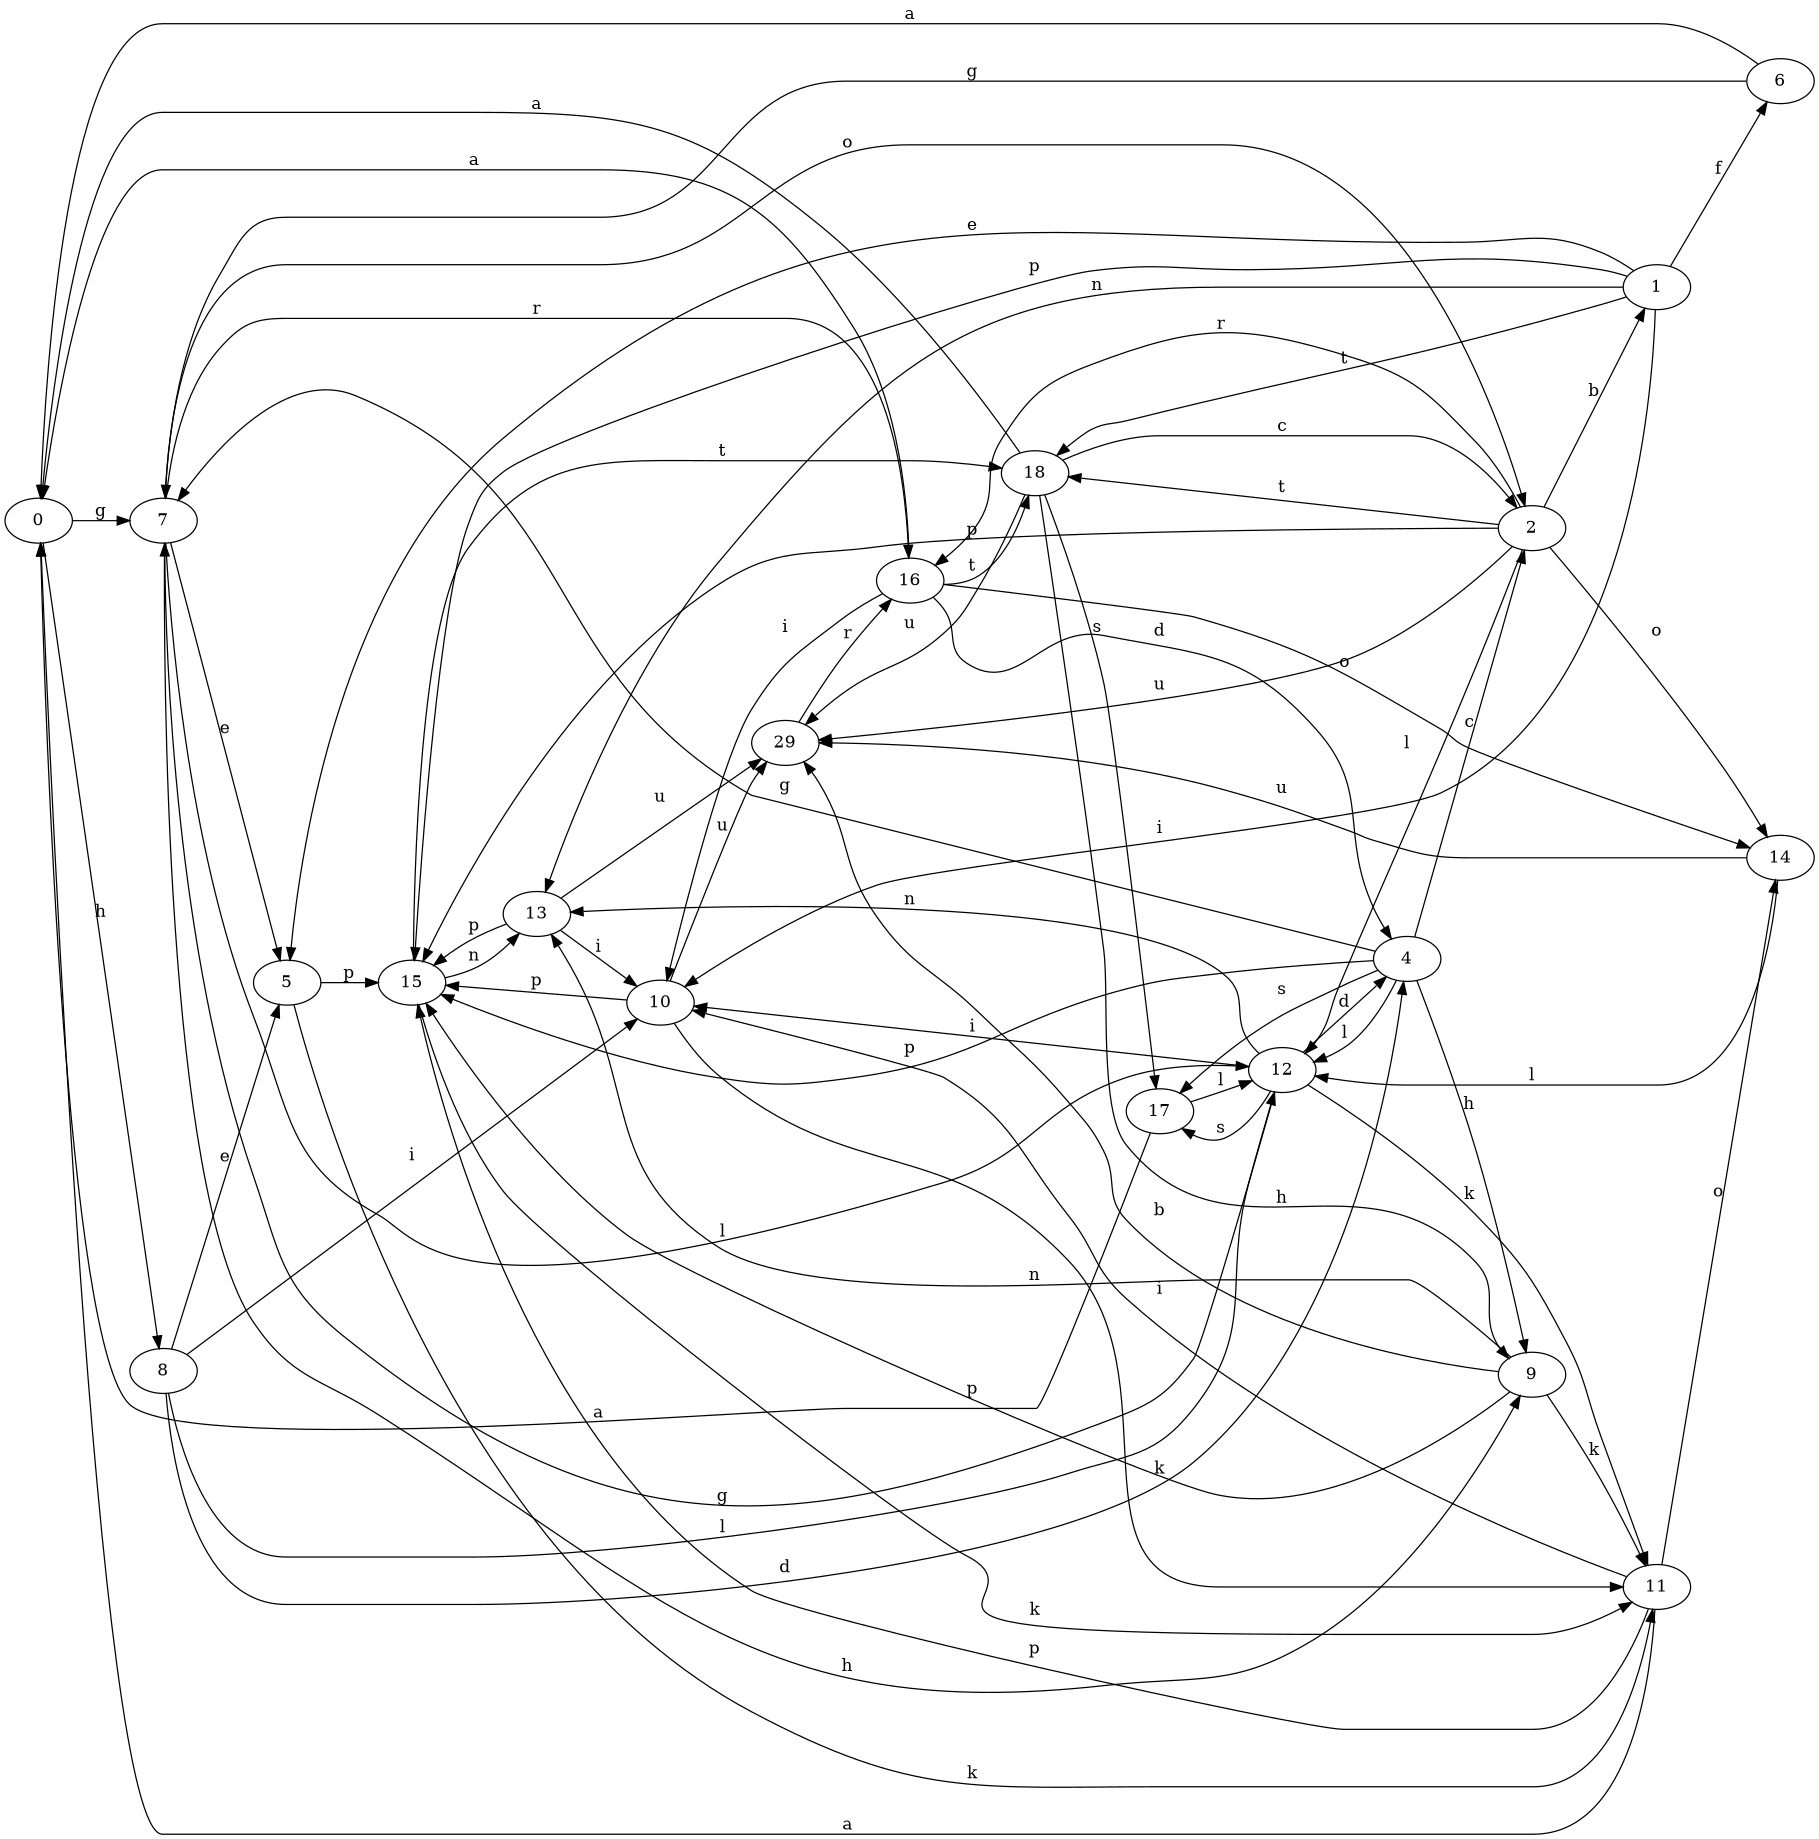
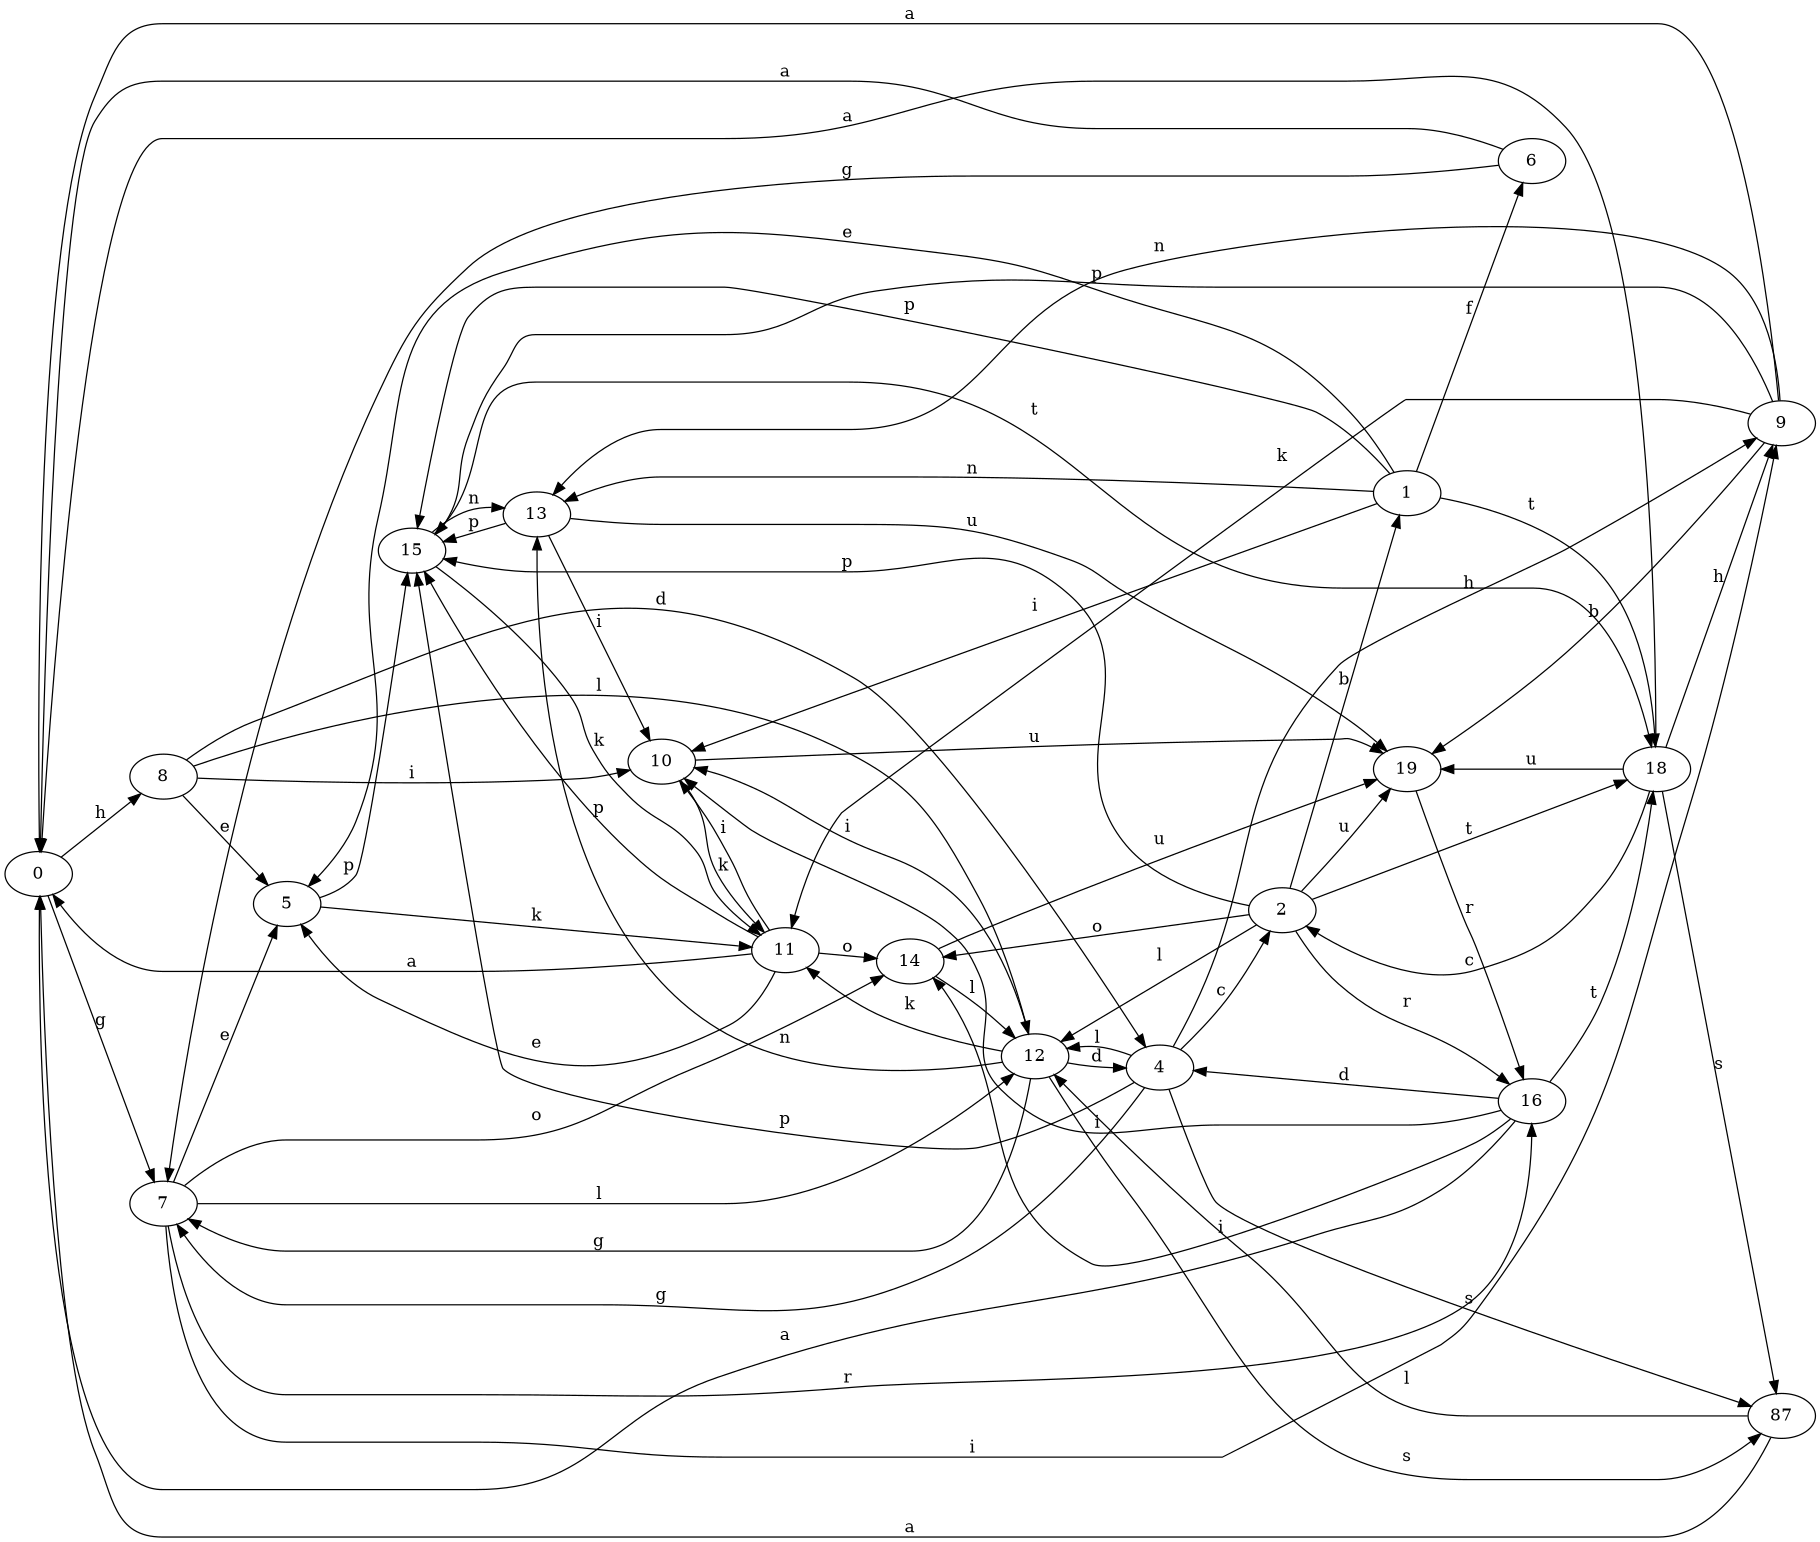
none -> (688, 24)
(842, 156) -> (539, 1134)
(1345, 662) -> (1221, 1228)
(785, 743) -> (1407, 769)
(543, 993) -> none
none -> (540, 1061)
(1160, 1111) -> (1782, 1416)
(848, 1666) -> (973, 1448)
